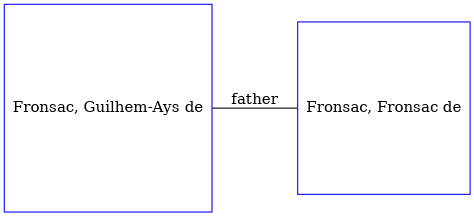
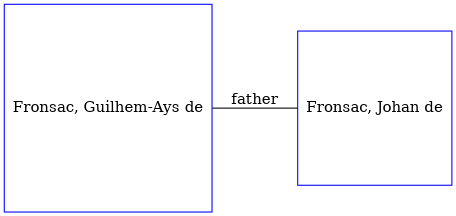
(384, 108) -> (375, 108)
